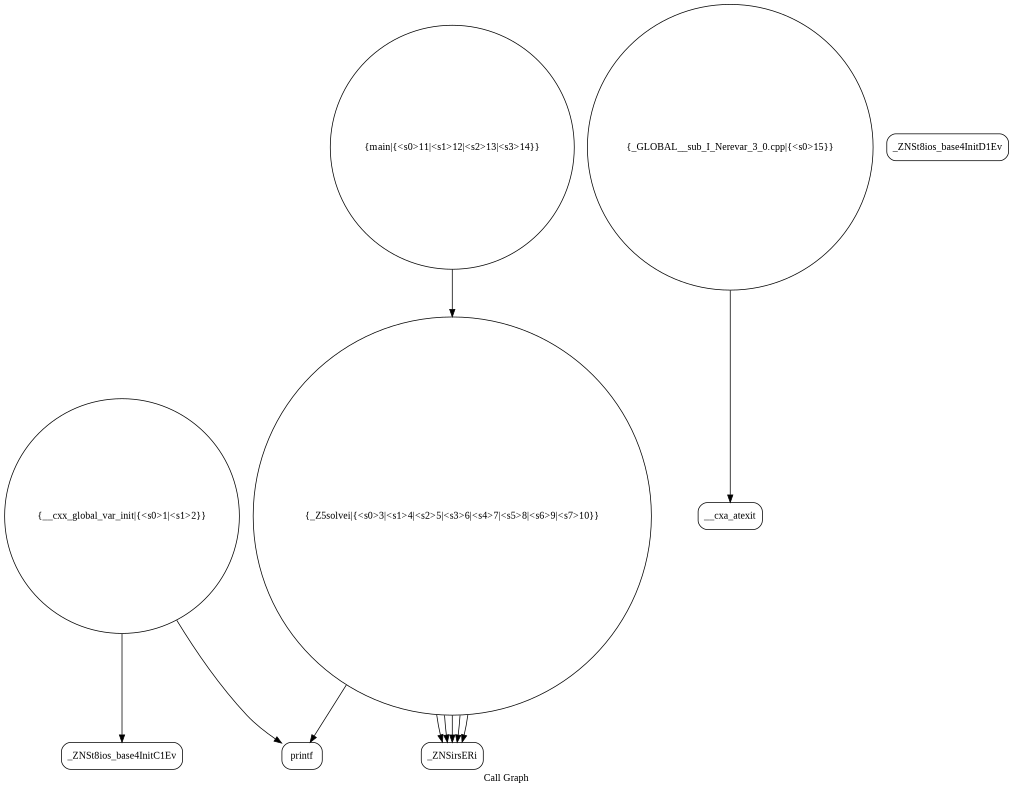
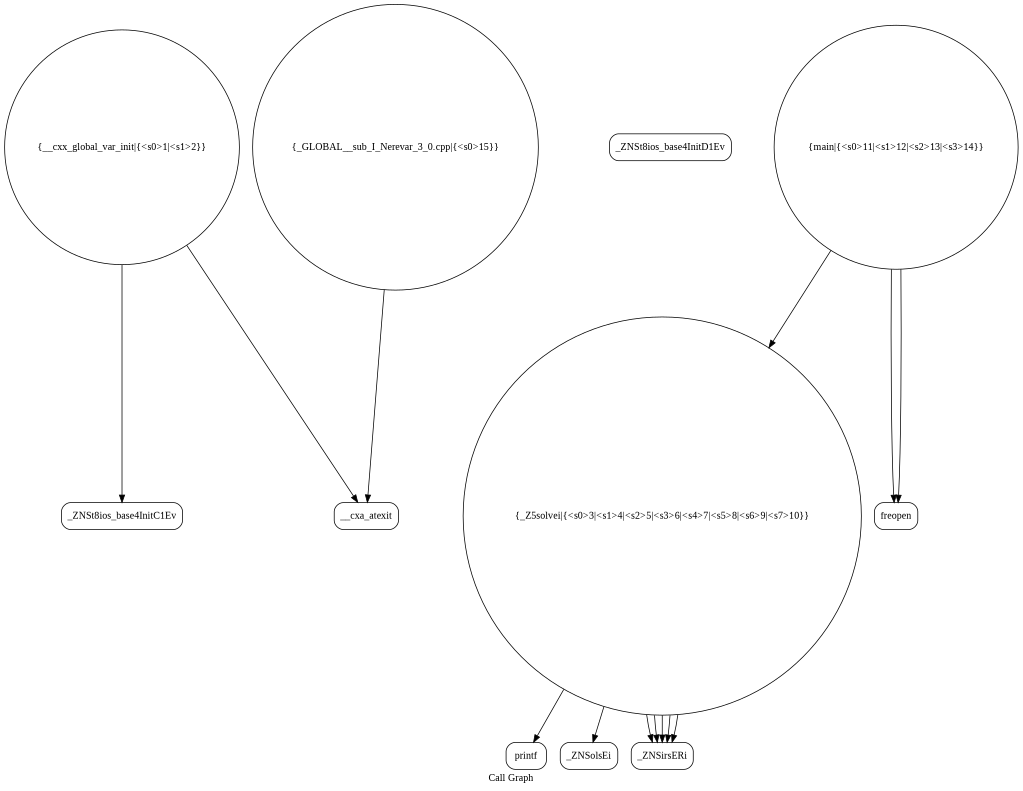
none -> (896, 516)
(221, 684) -> (270, 371)
none -> (589, 756)
